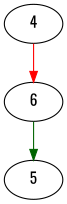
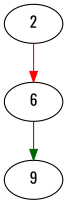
(34, 24) -> (34, 24)
(34, 180) -> (34, 180)
